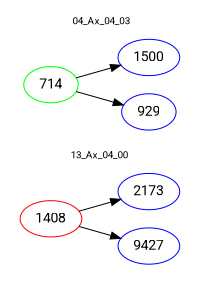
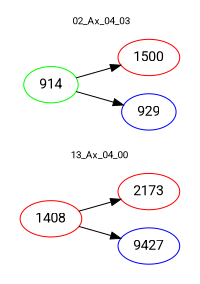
(102, 22) -> (102, 22)
(149, 57) -> (149, 57)
(51, 85) -> (51, 85)
(149, 192) -> (149, 192)
